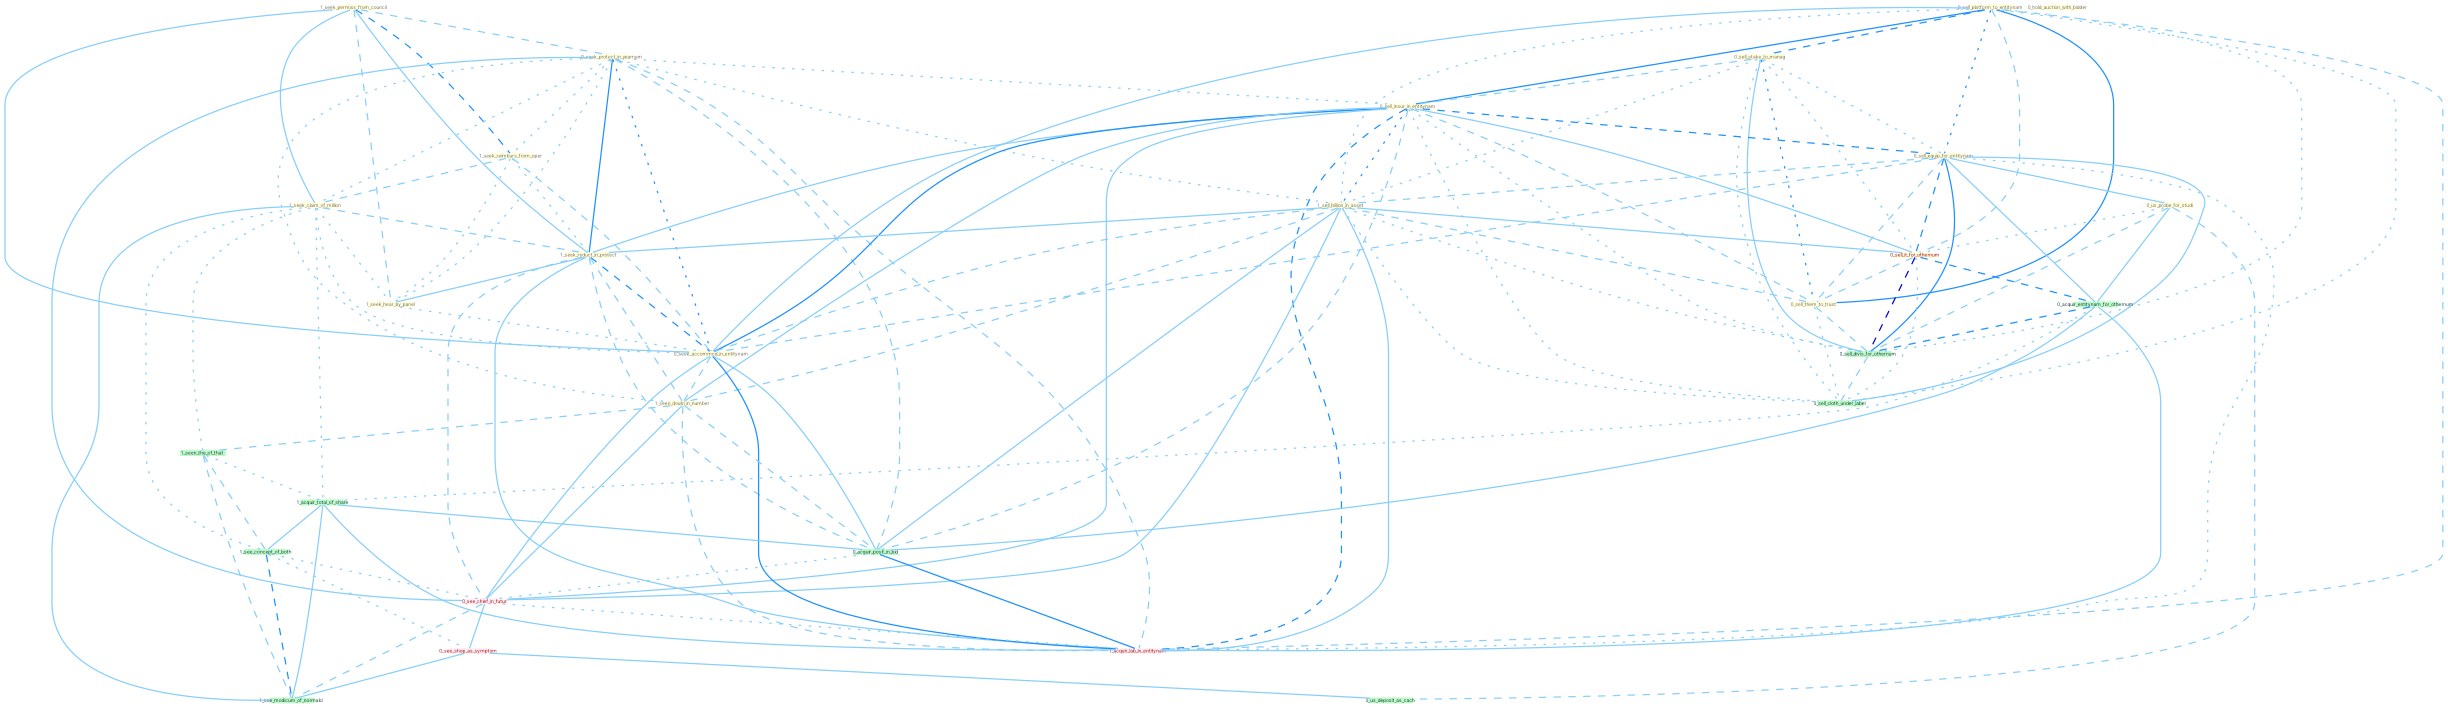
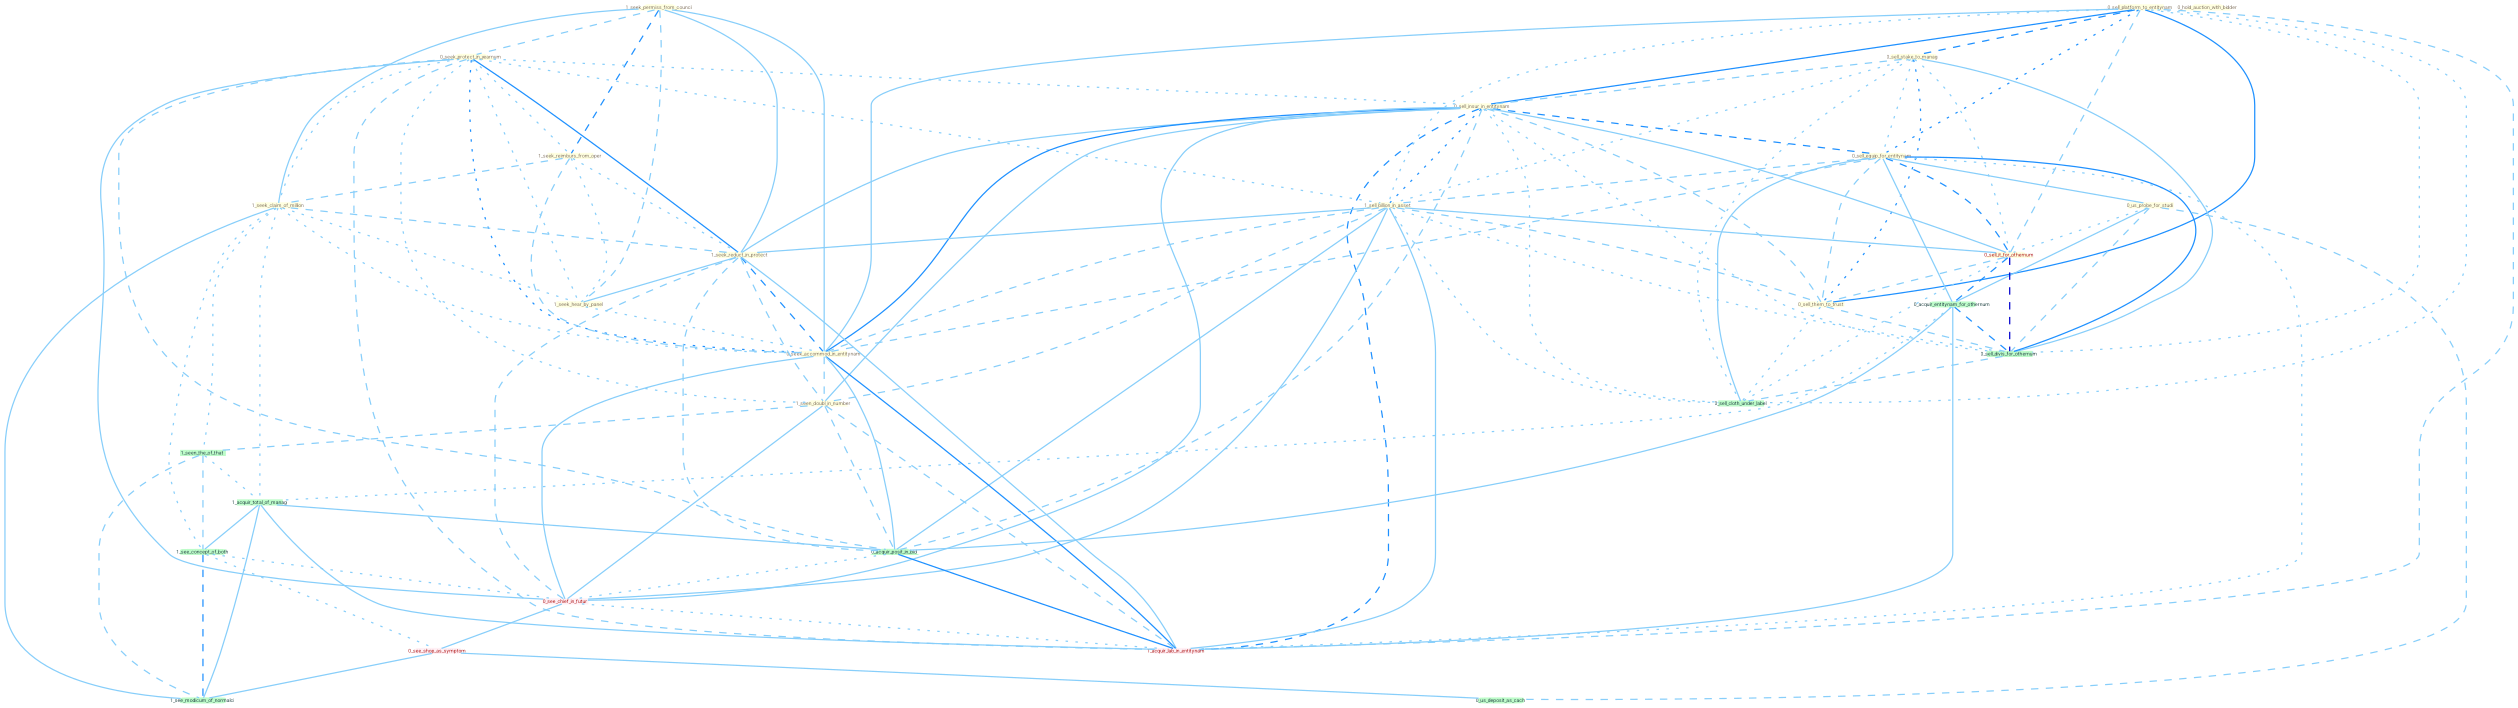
(323, 502) -> (260, 502)
(389, 651) -> none
